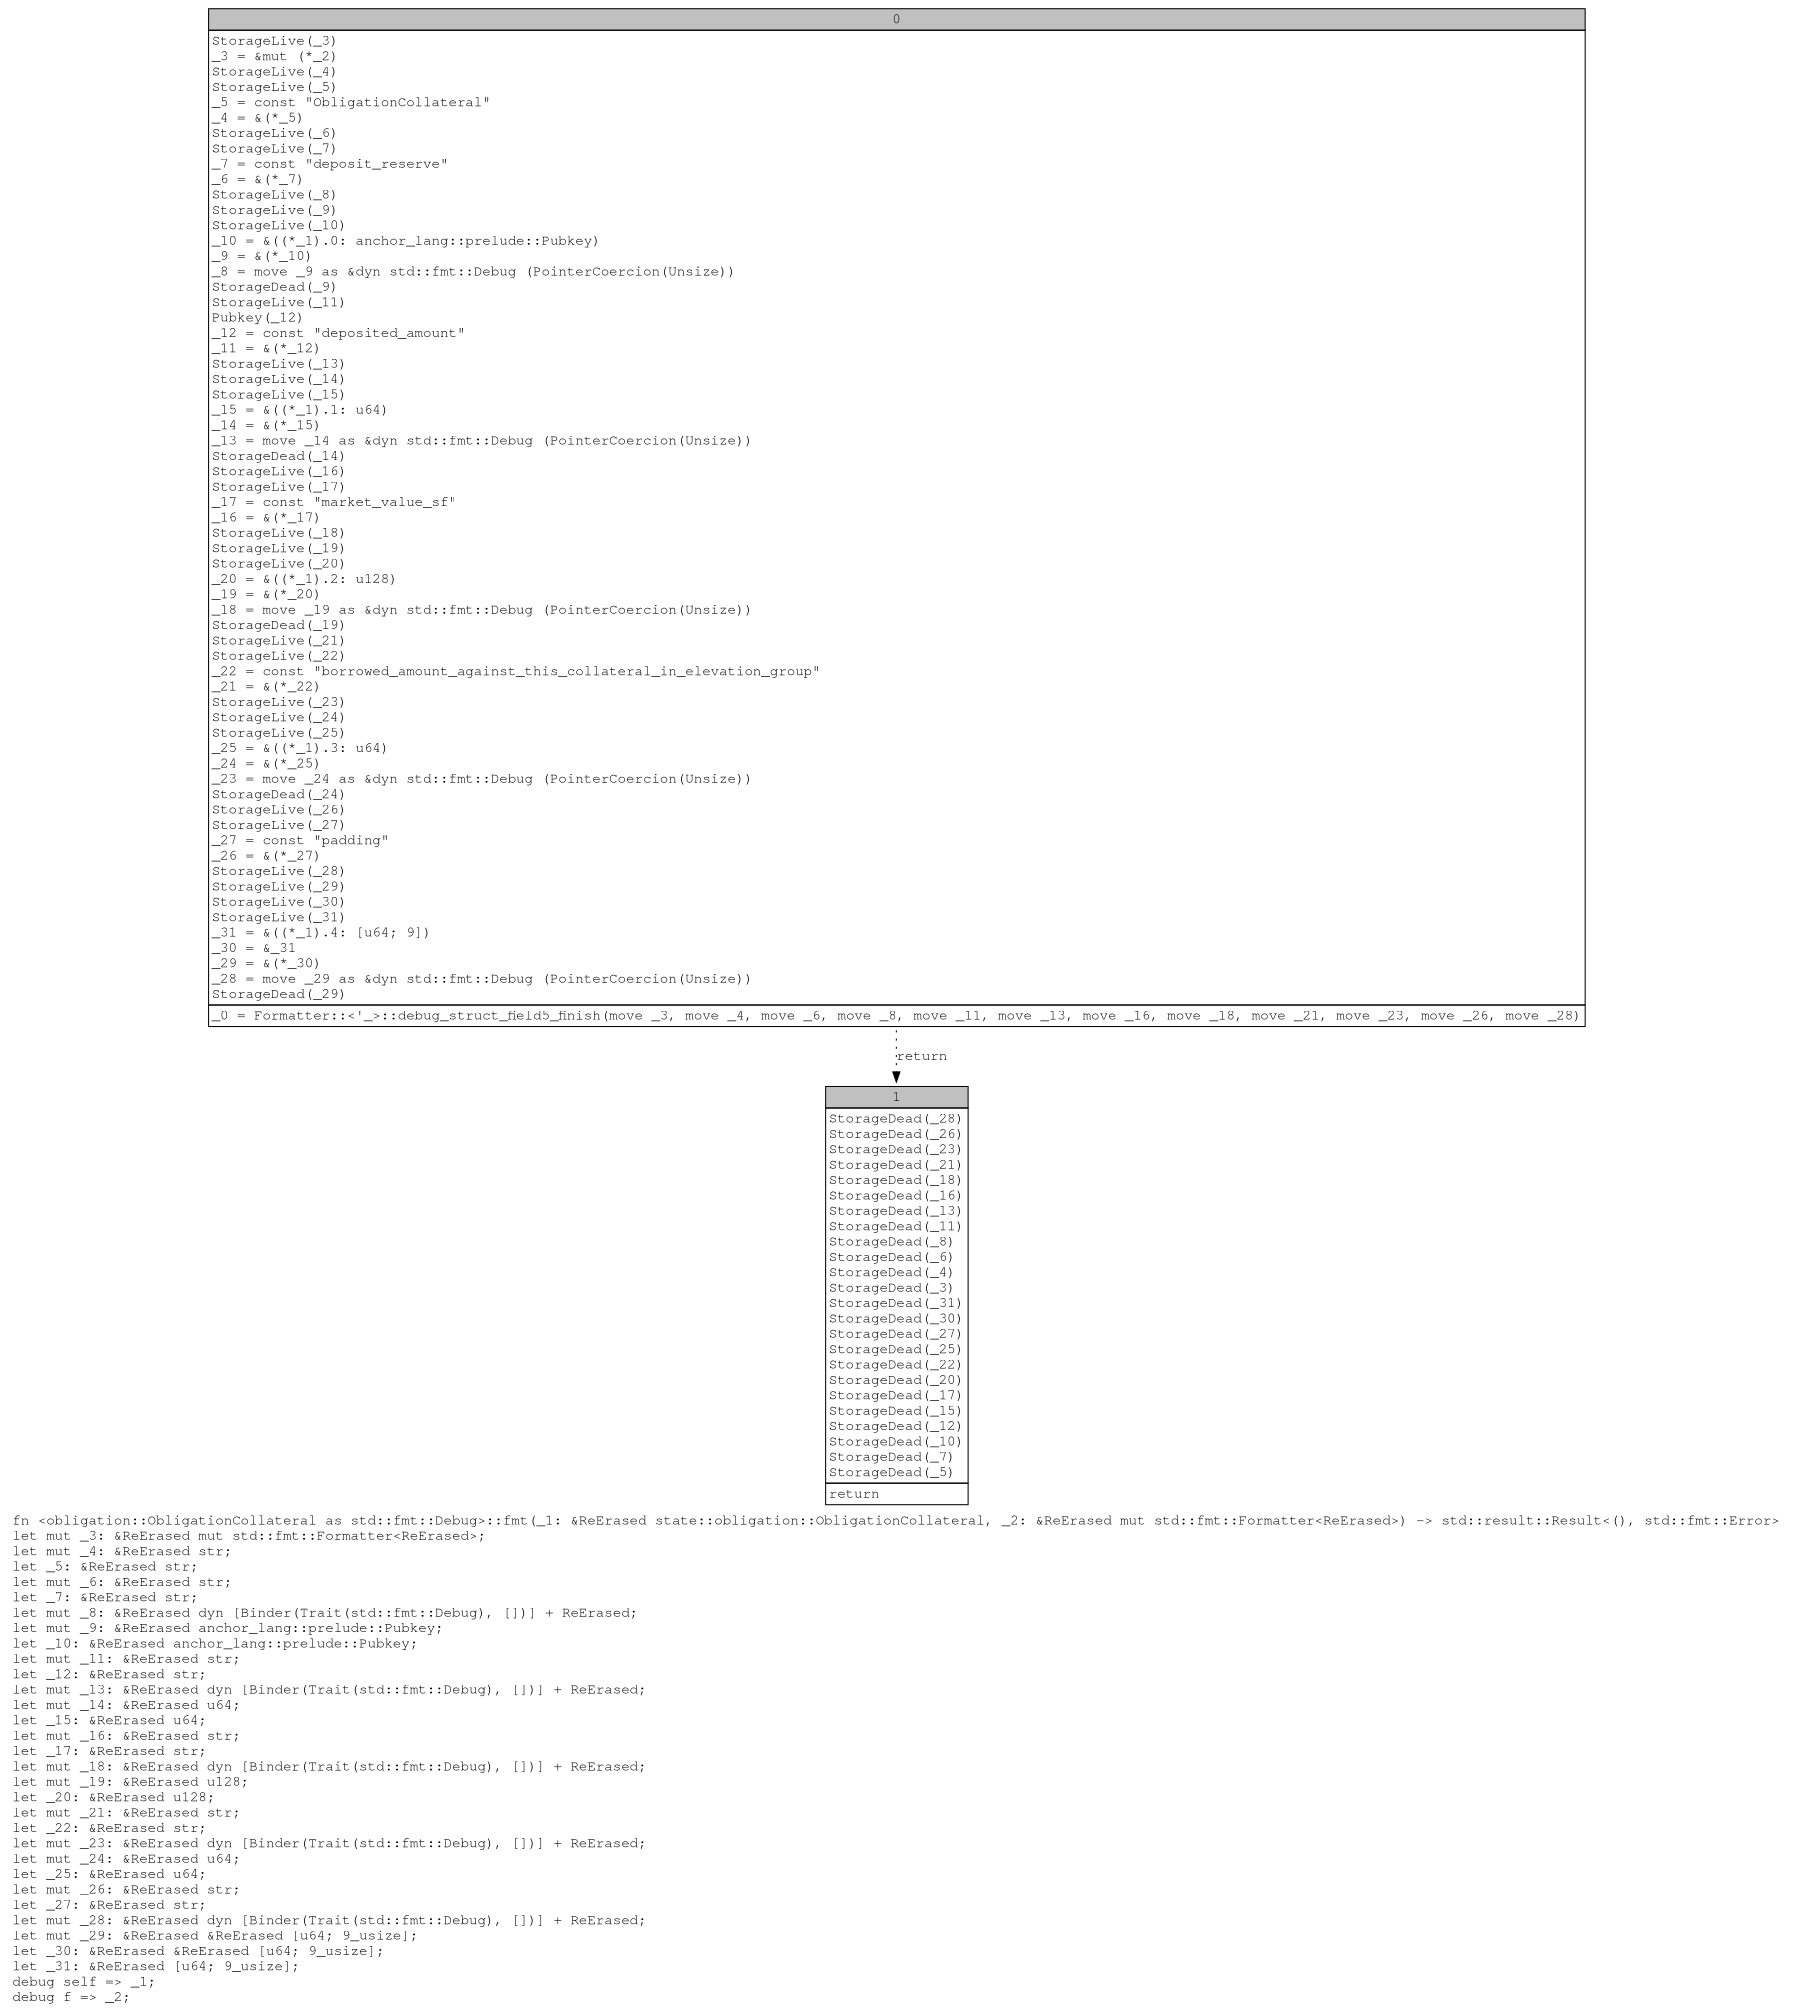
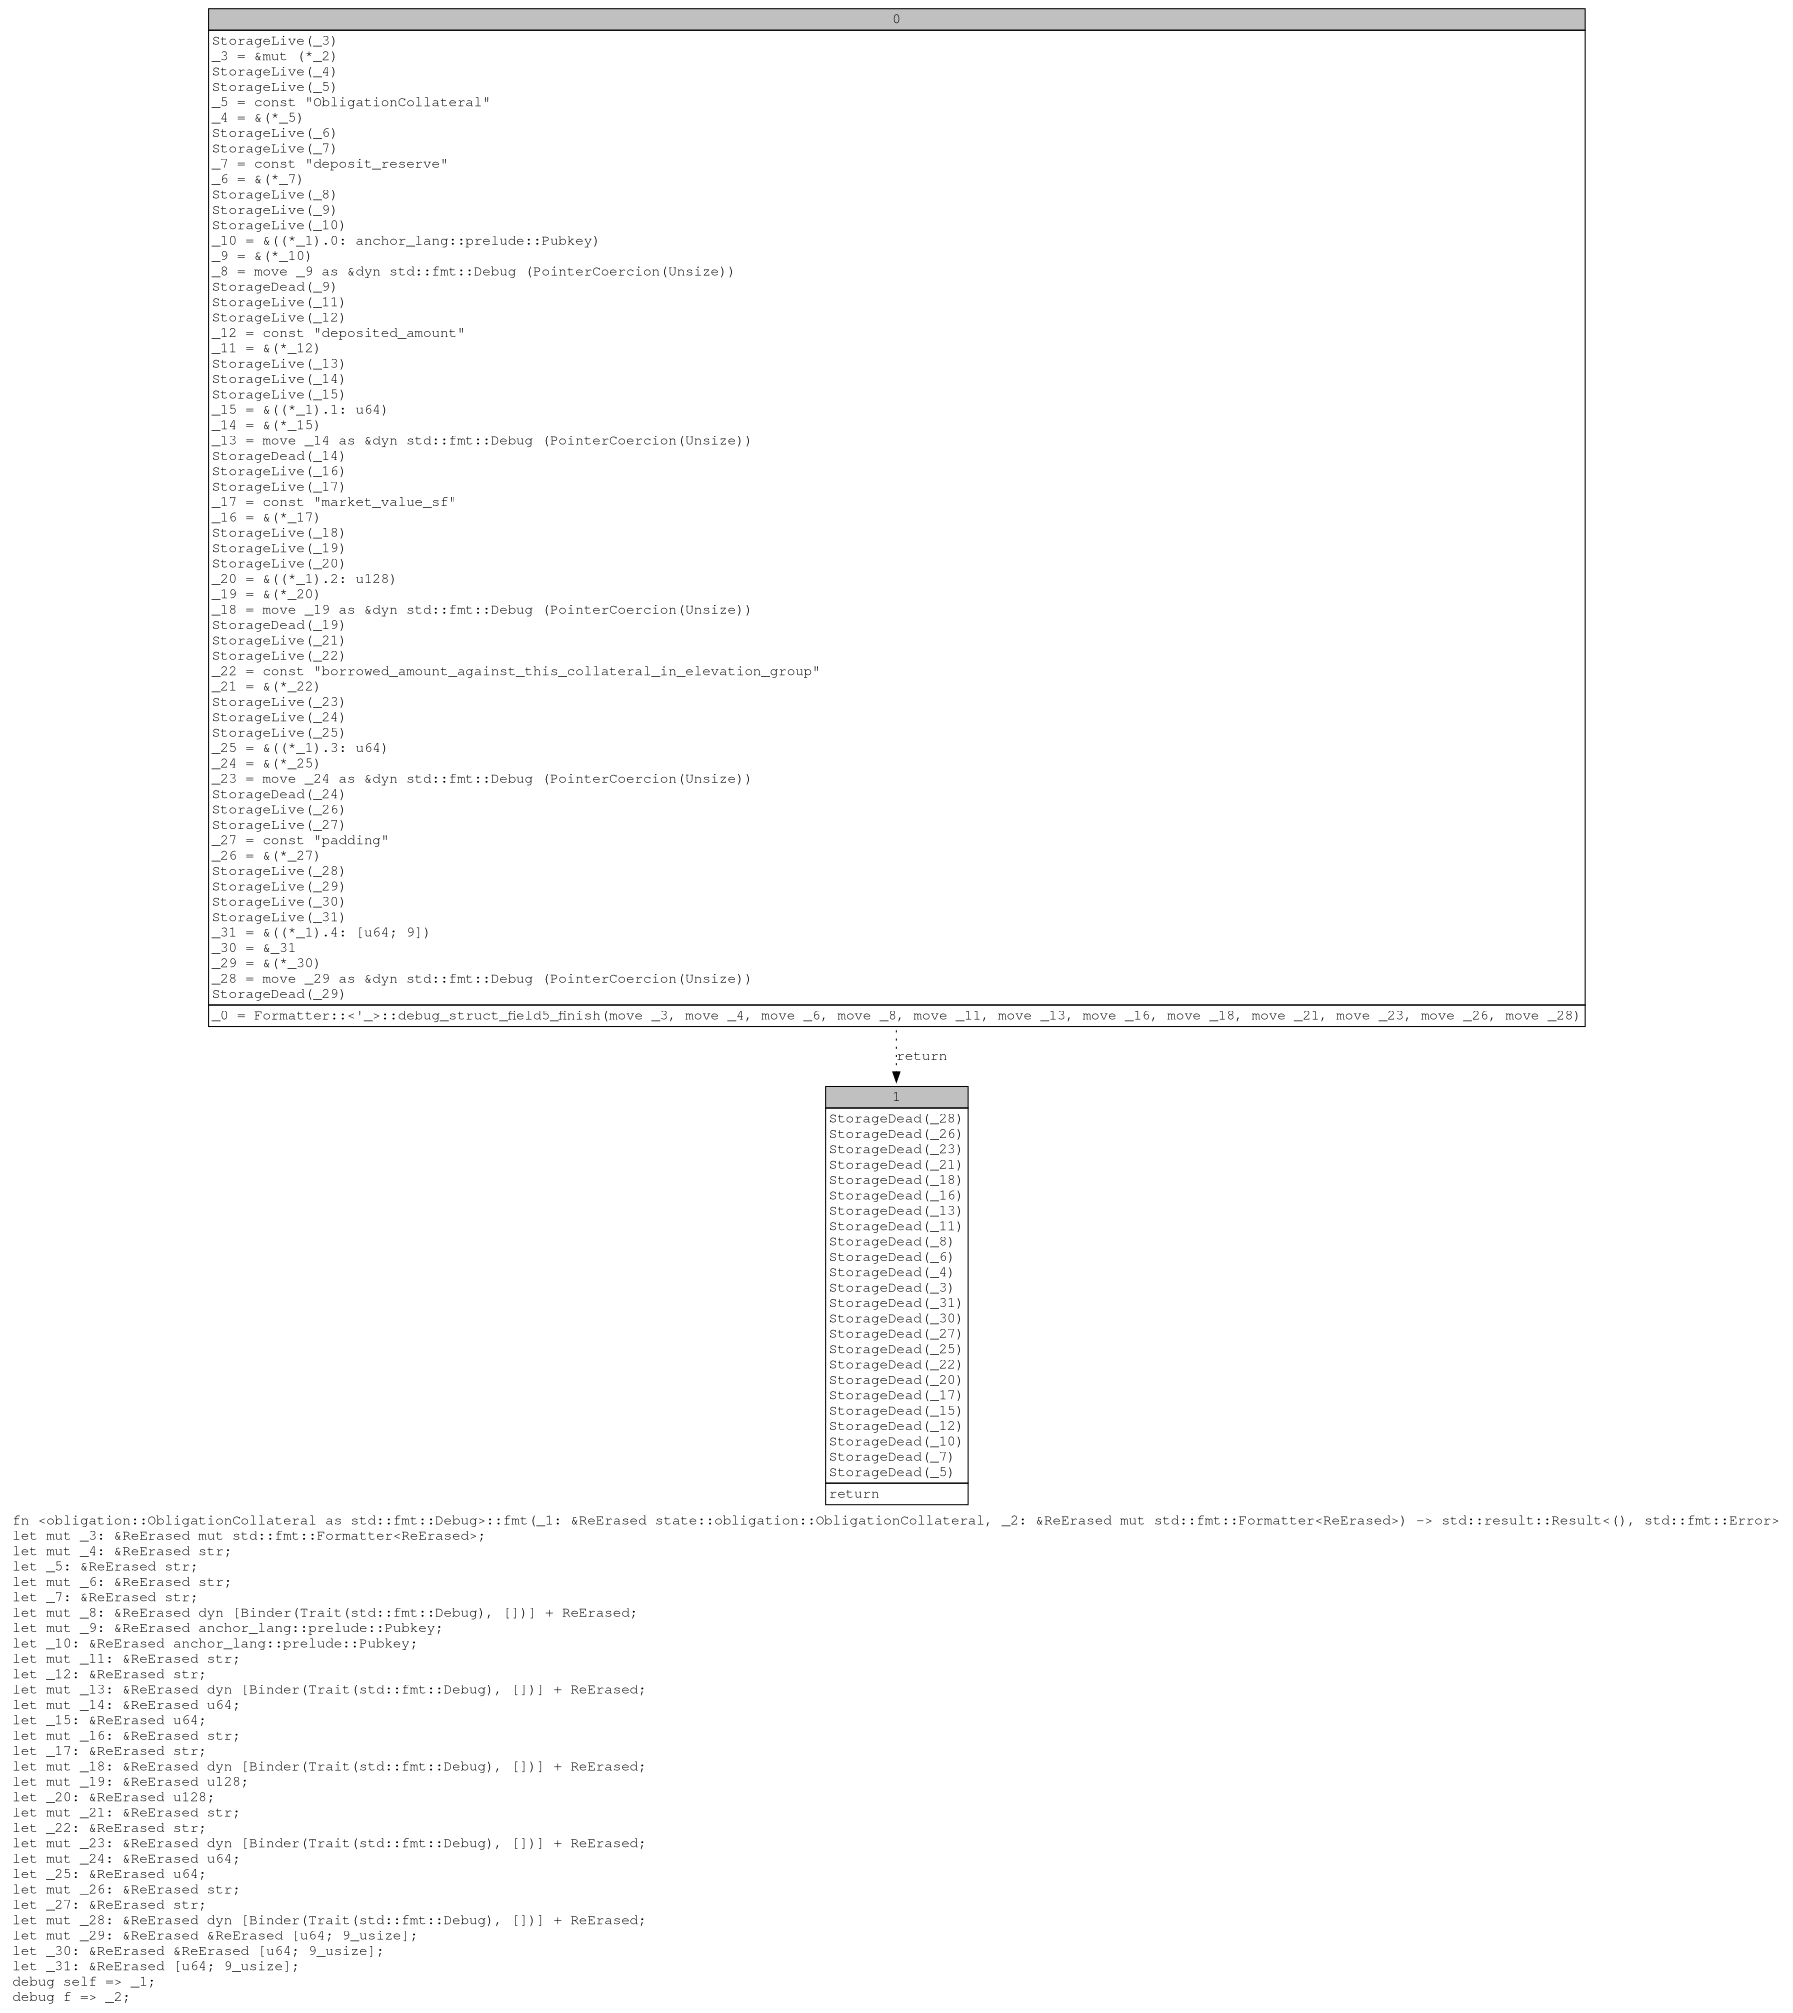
(258, 317) -> (280, 317)
